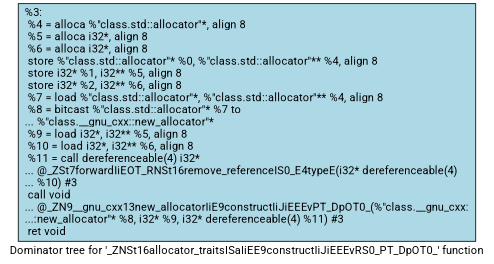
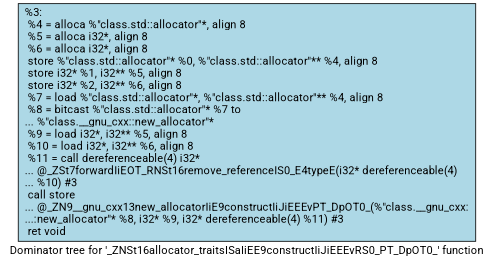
(48, 195) -> (50, 195)
